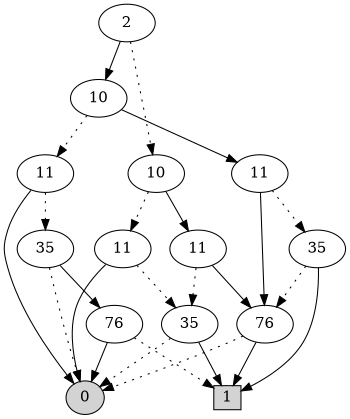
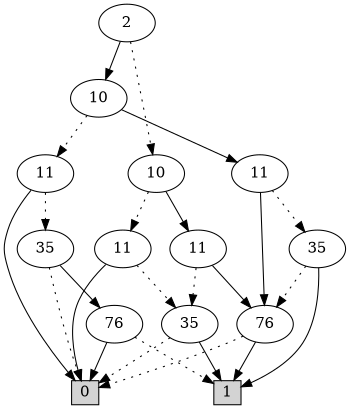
(85, 398) -> (85, 393)
